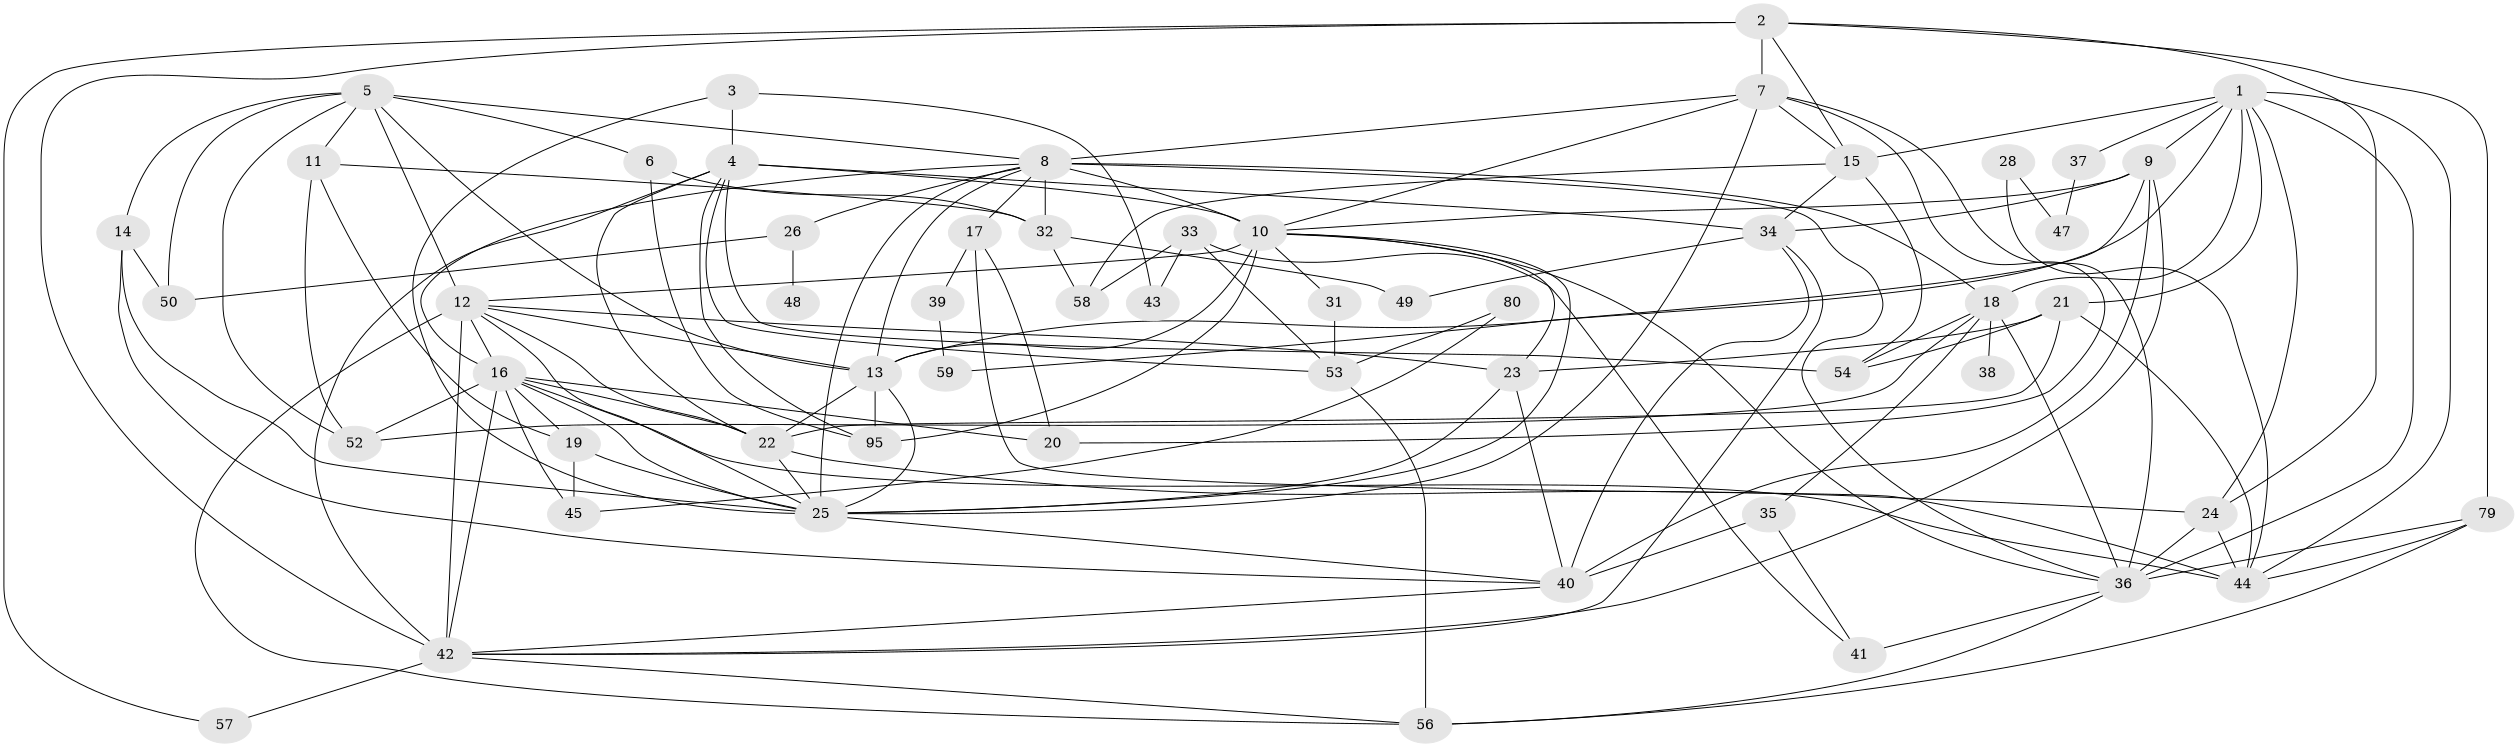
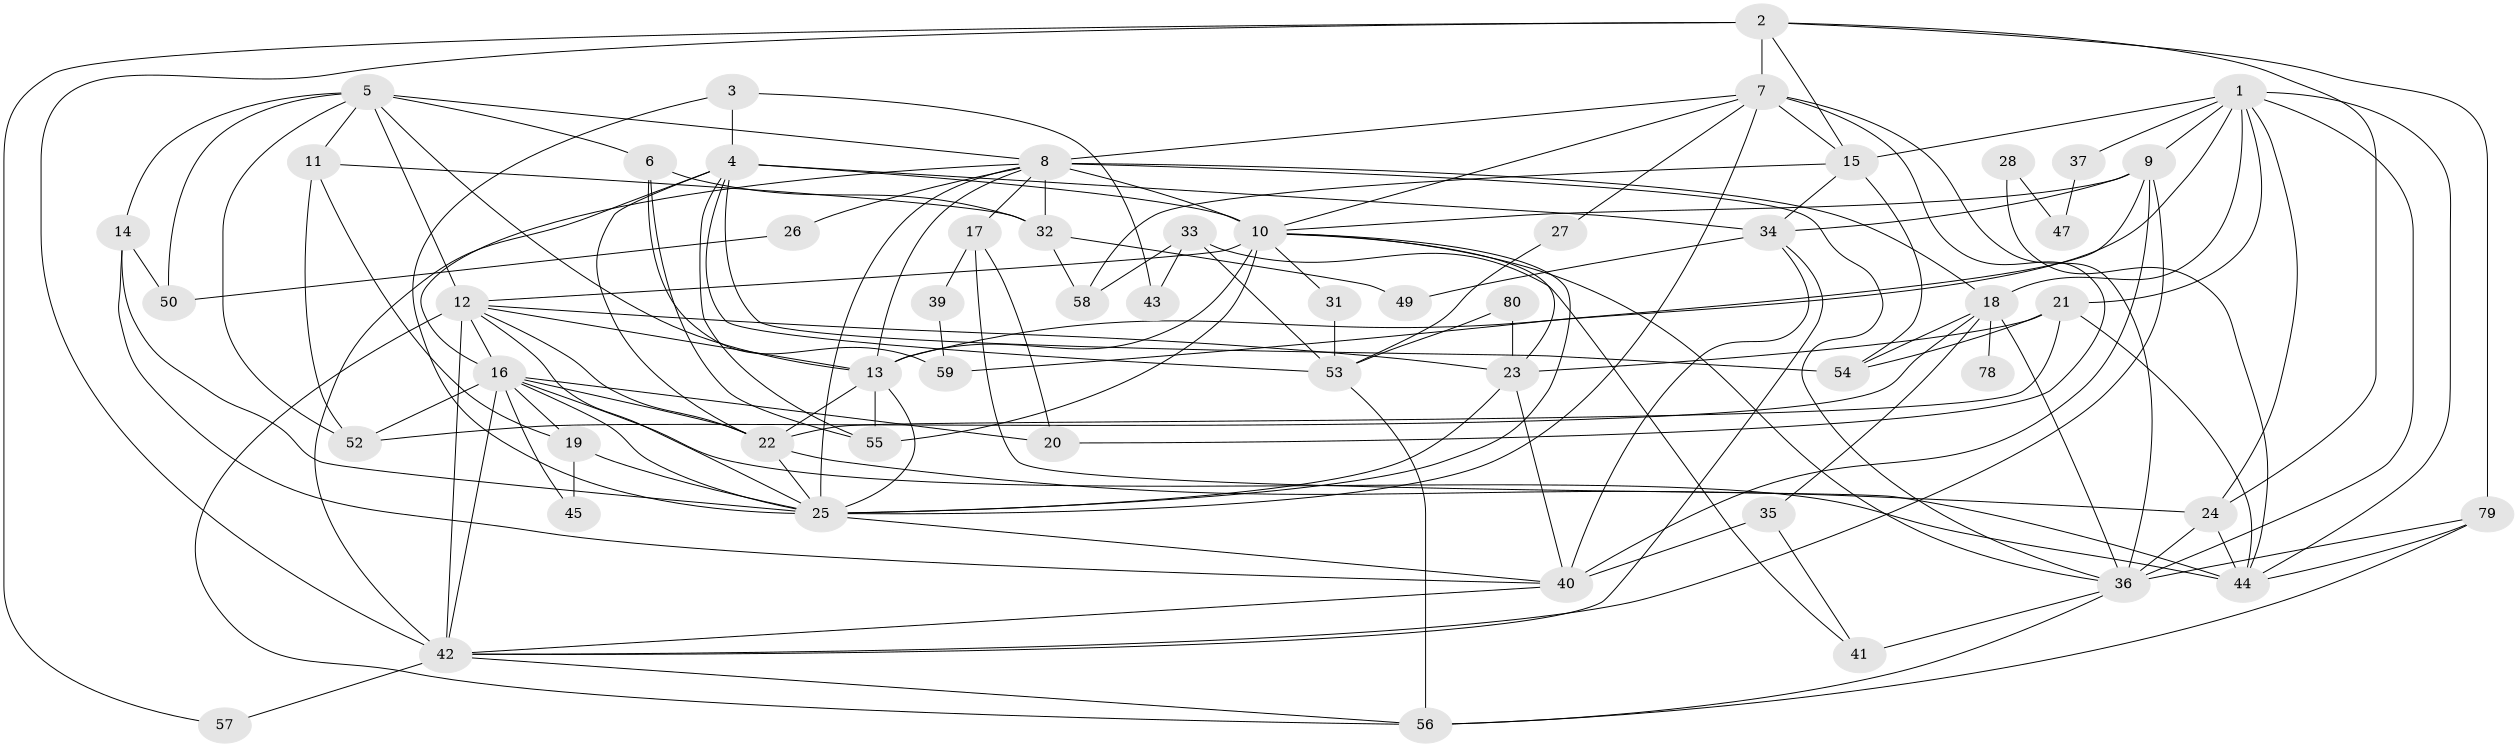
none -> (1561, 233)
(793, 303) -> none
none -> (695, 326)
(1988, 374) -> (1988, 374)
(875, 444) -> (875, 444)
(1085, 462) -> (1513, 338)
